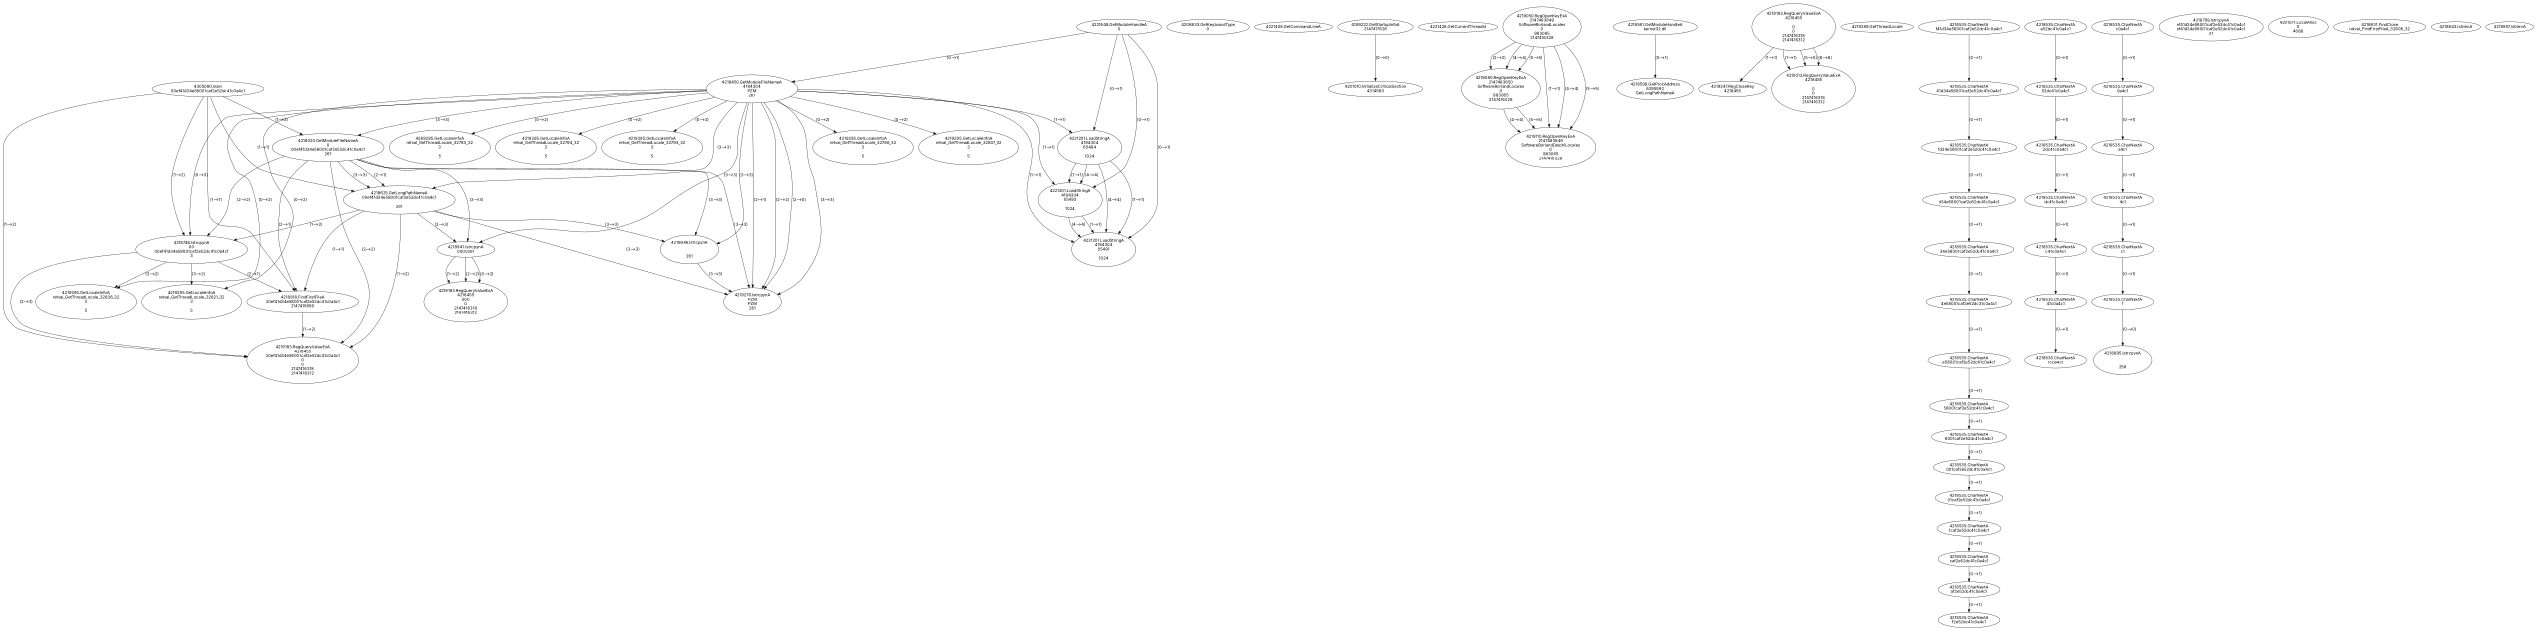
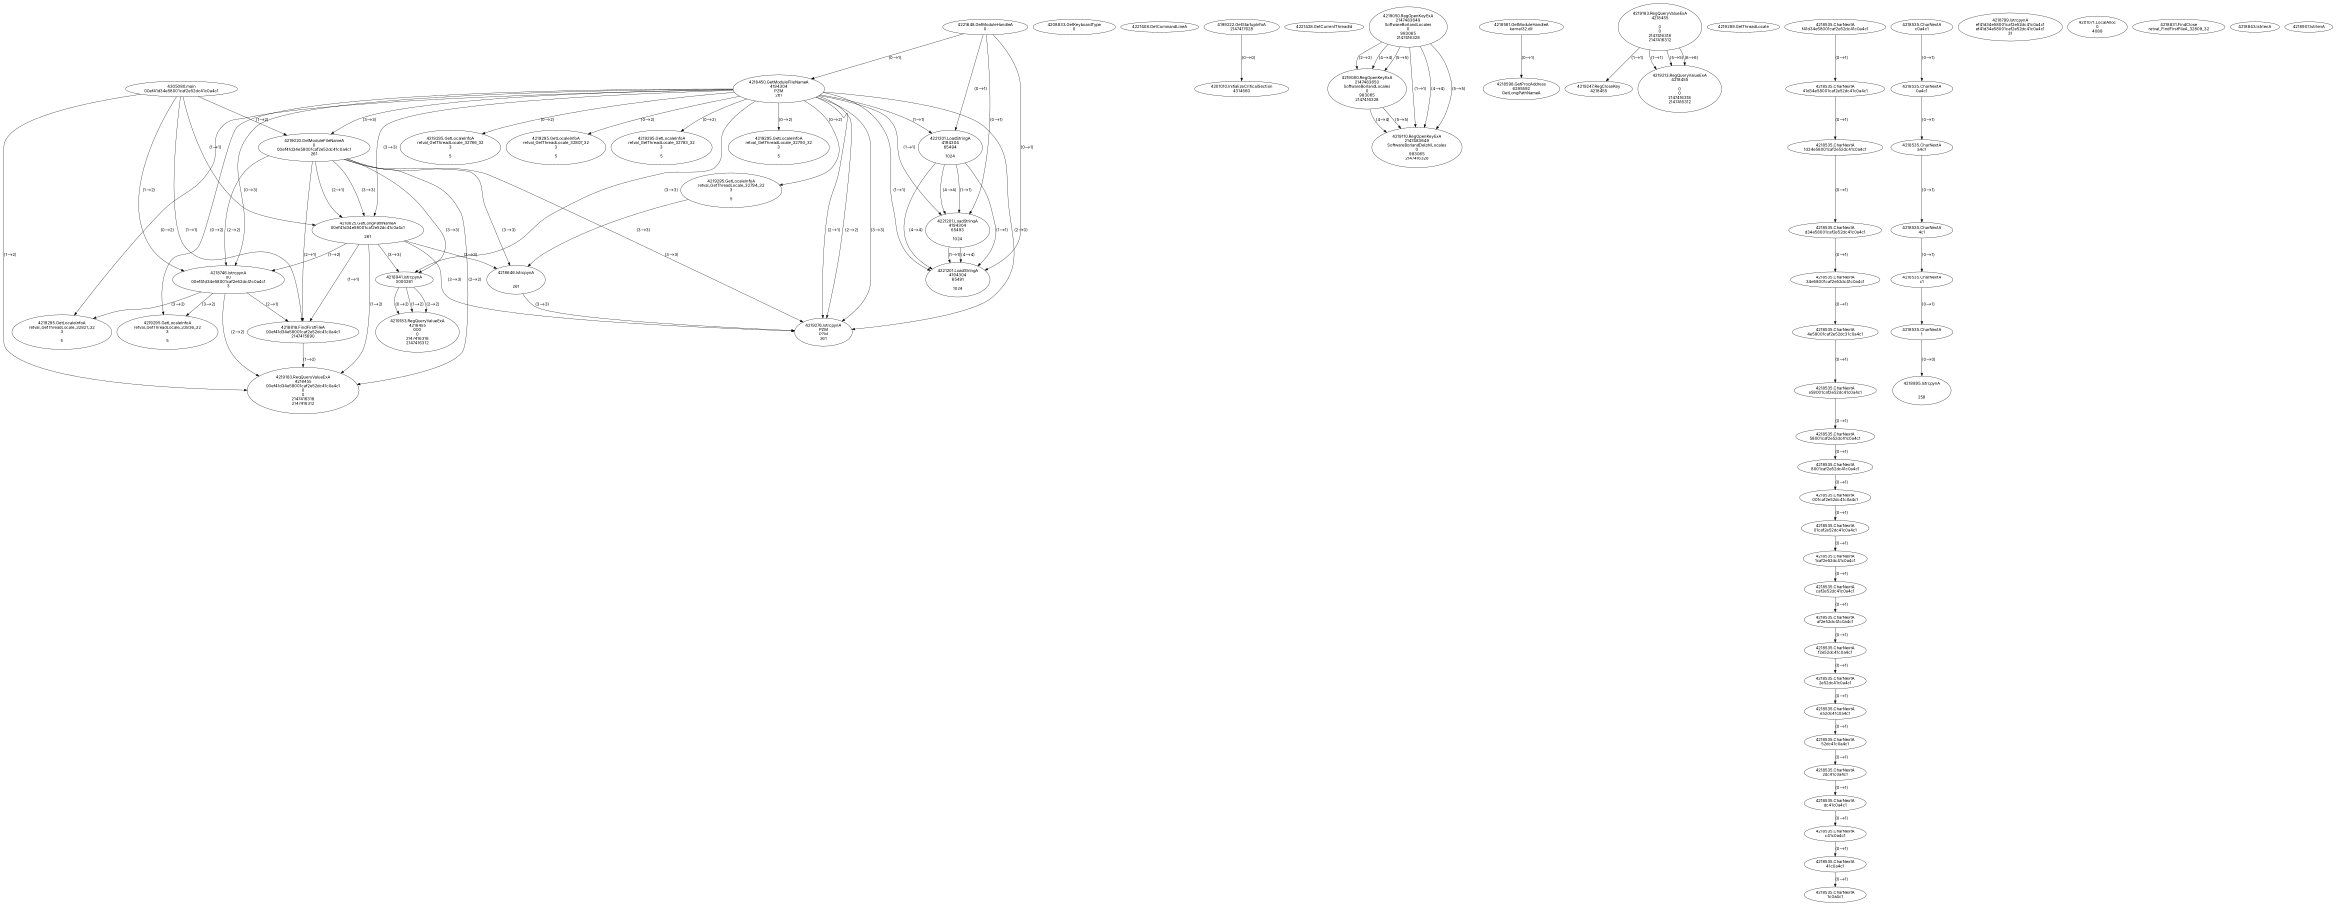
(440, 147) -> (662, 148)
(739, 179) -> (606, 225)
none -> (1835, 681)
